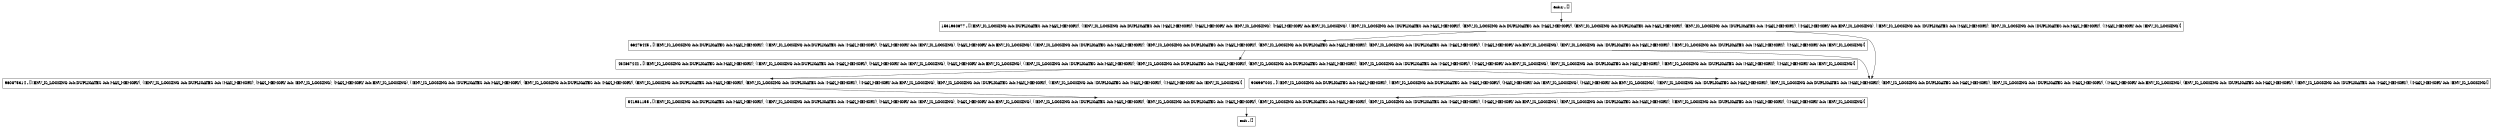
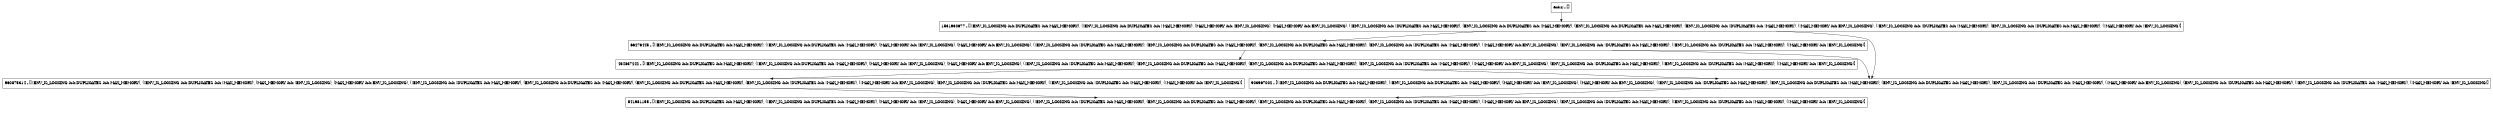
(1247, 121) -> none
